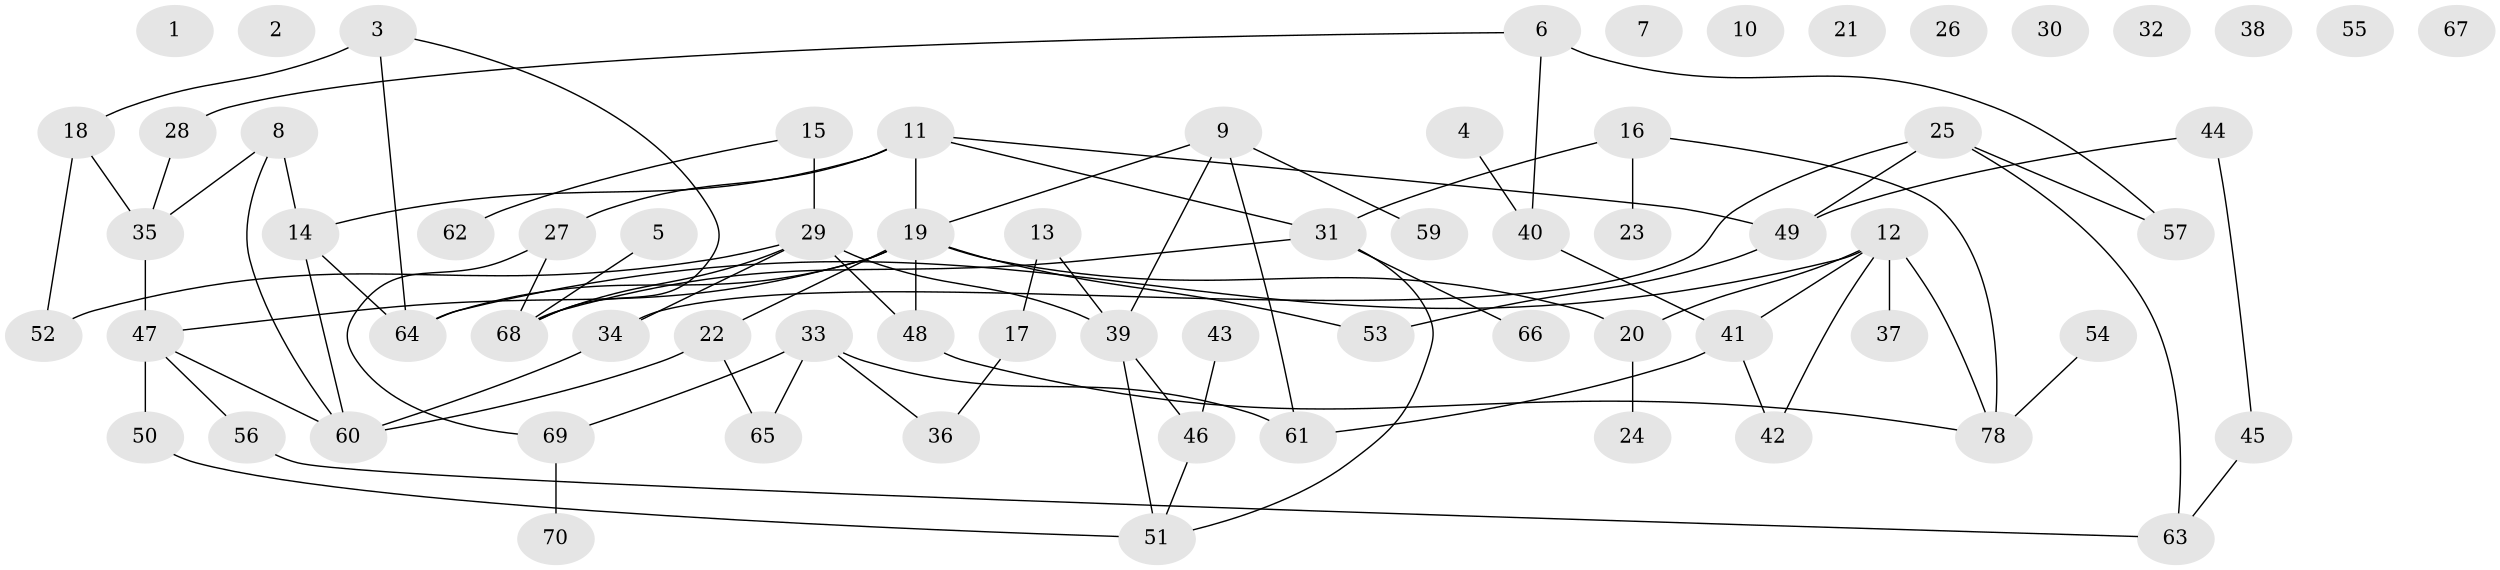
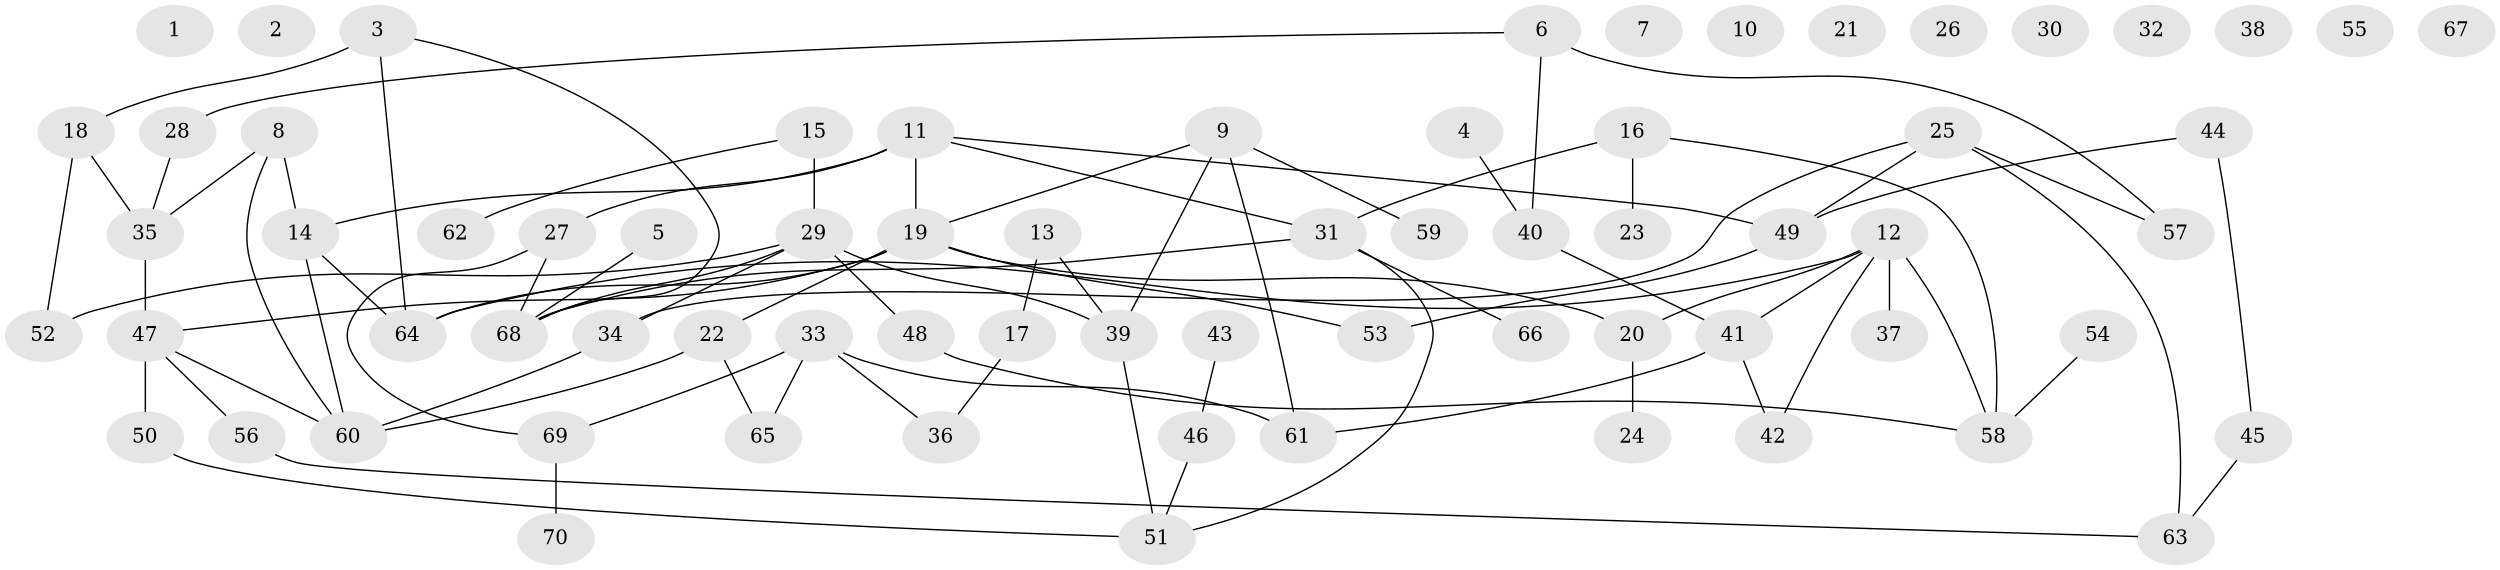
(916, 285) -> none
(1156, 384) -> none
(1994, 437) -> (1994, 437)
